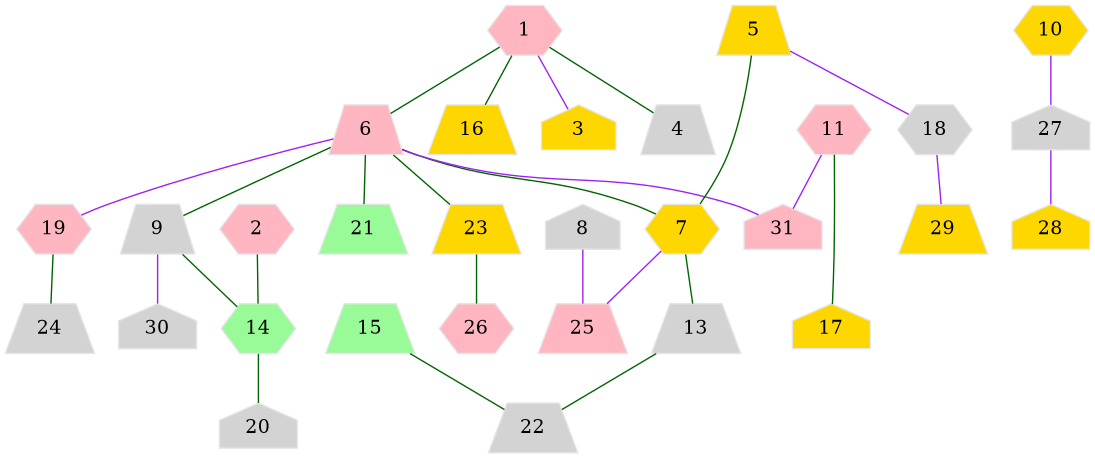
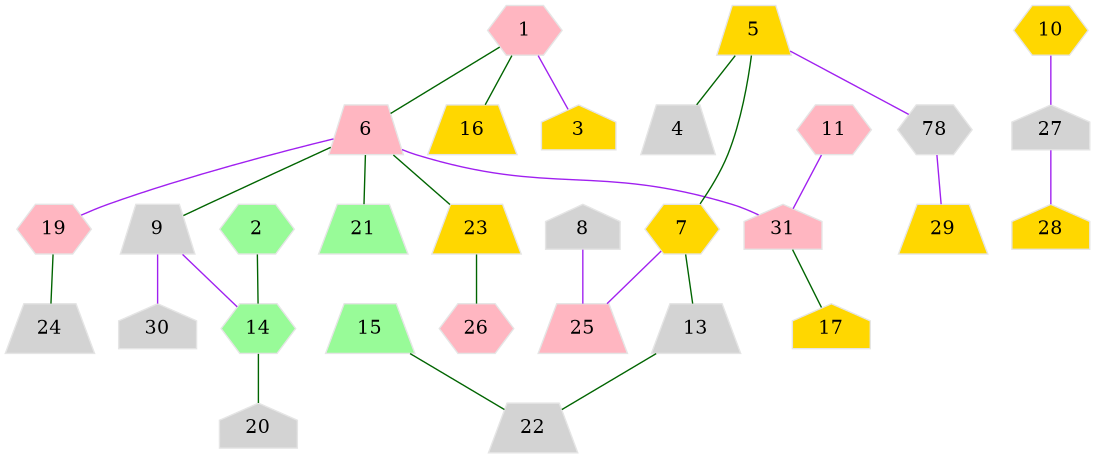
(601, 80) -> (716, 80)
(935, 130) -> (935, 130)
(581, 190) -> none
(257, 229) -> (257, 229)
(834, 229) -> (807, 279)
(210, 281) -> (210, 281)
